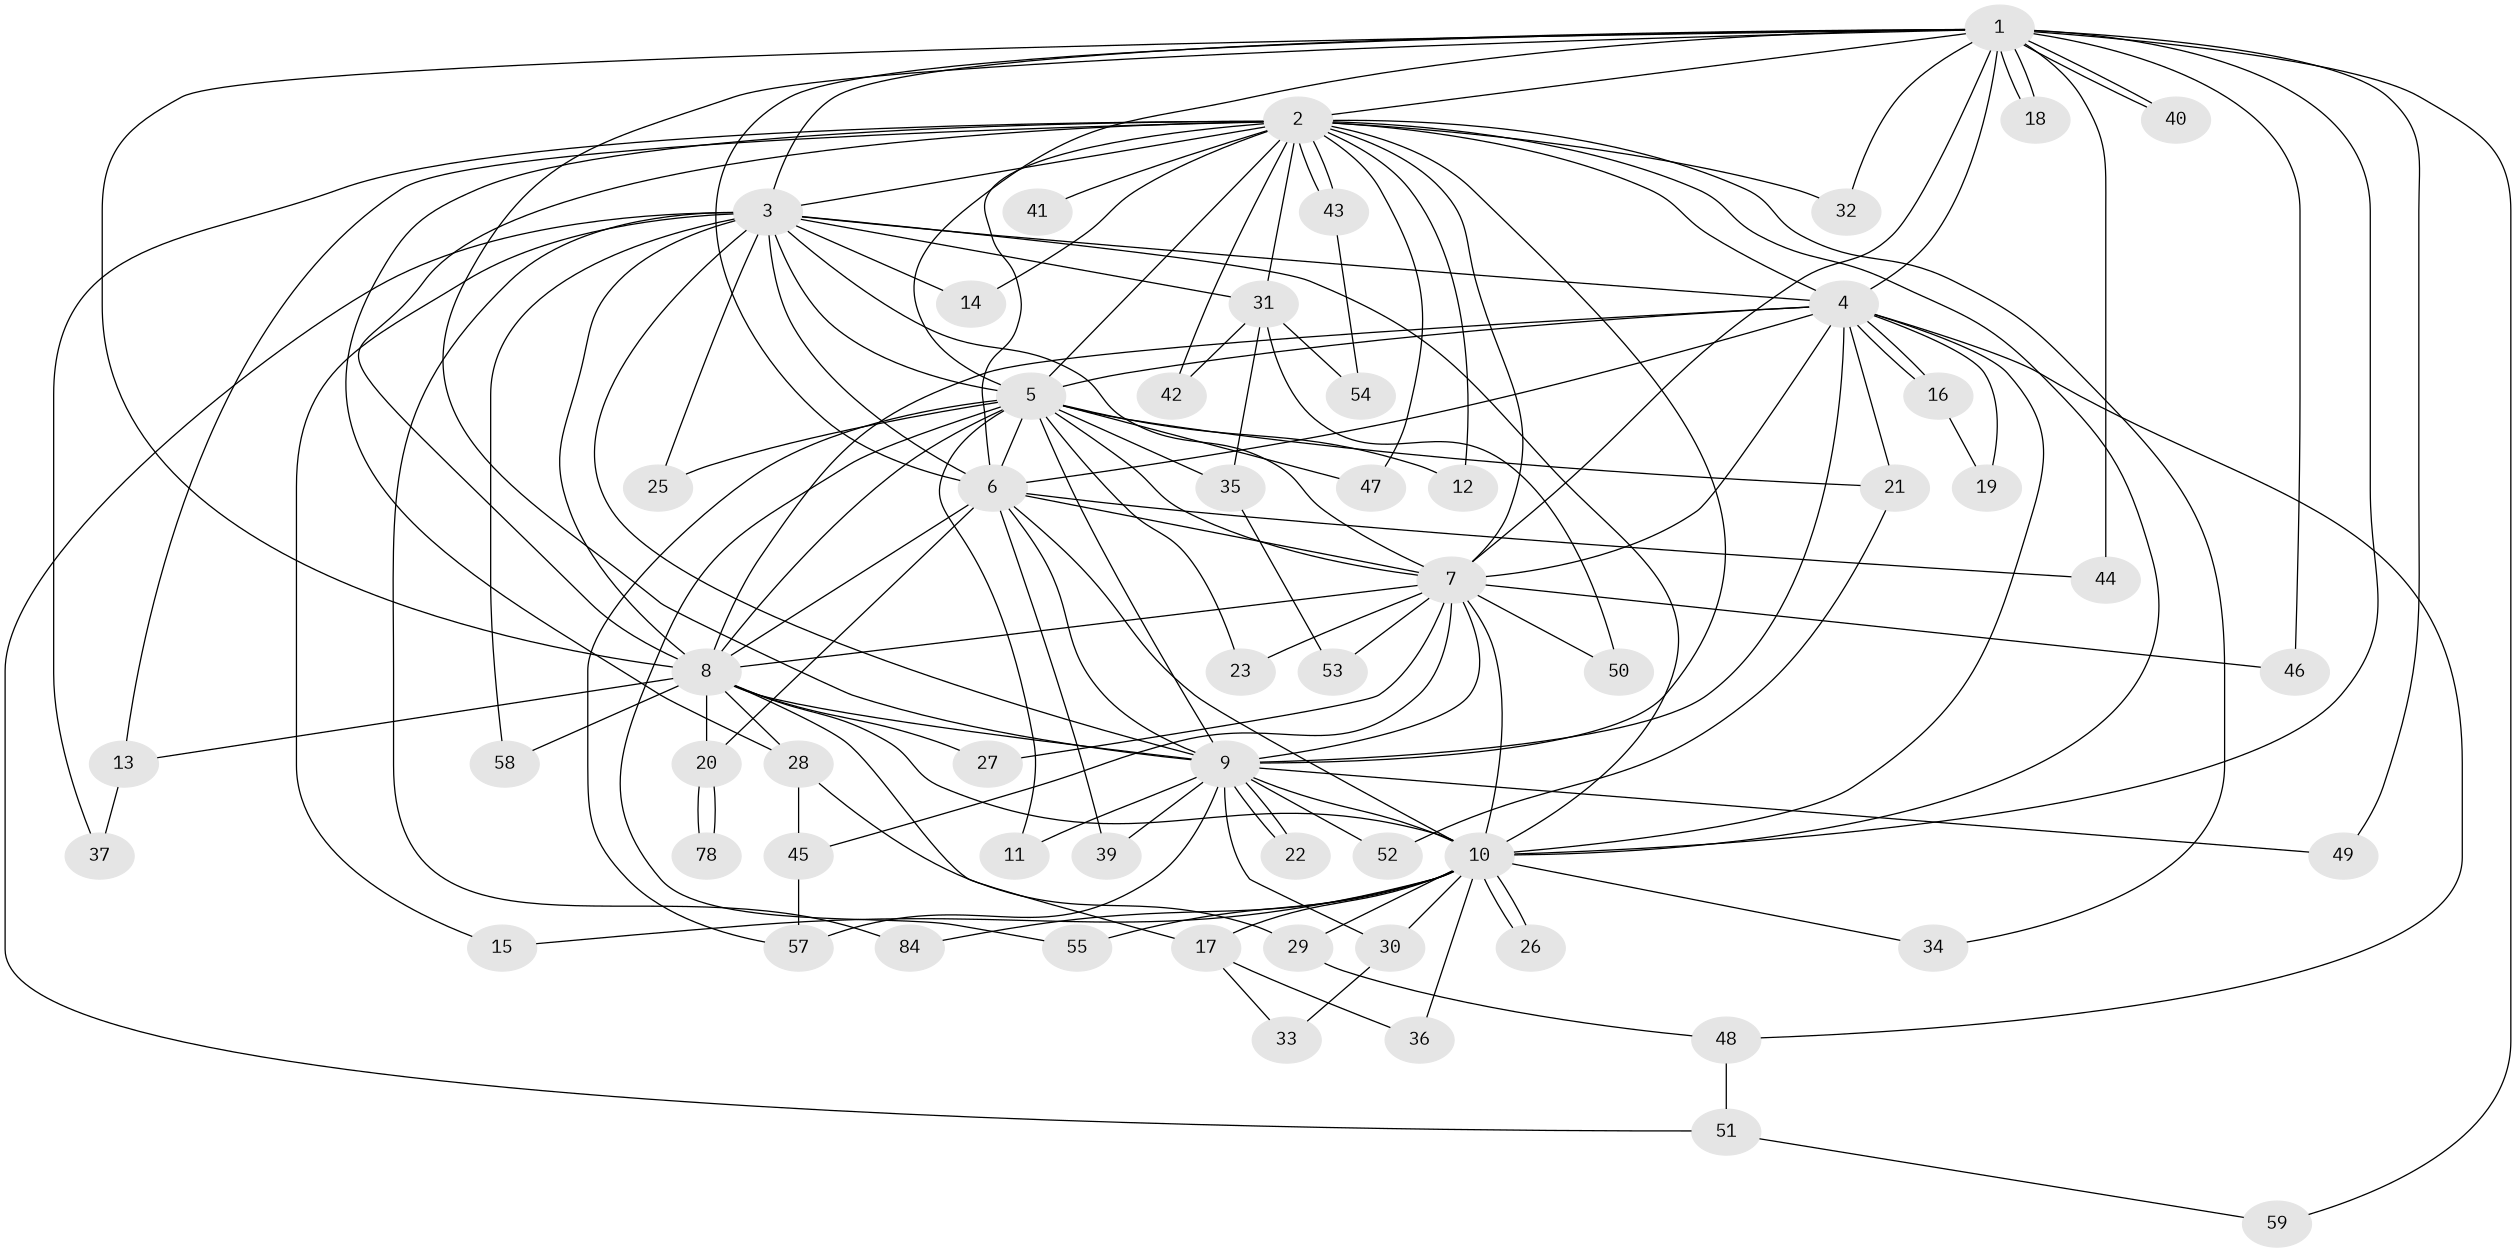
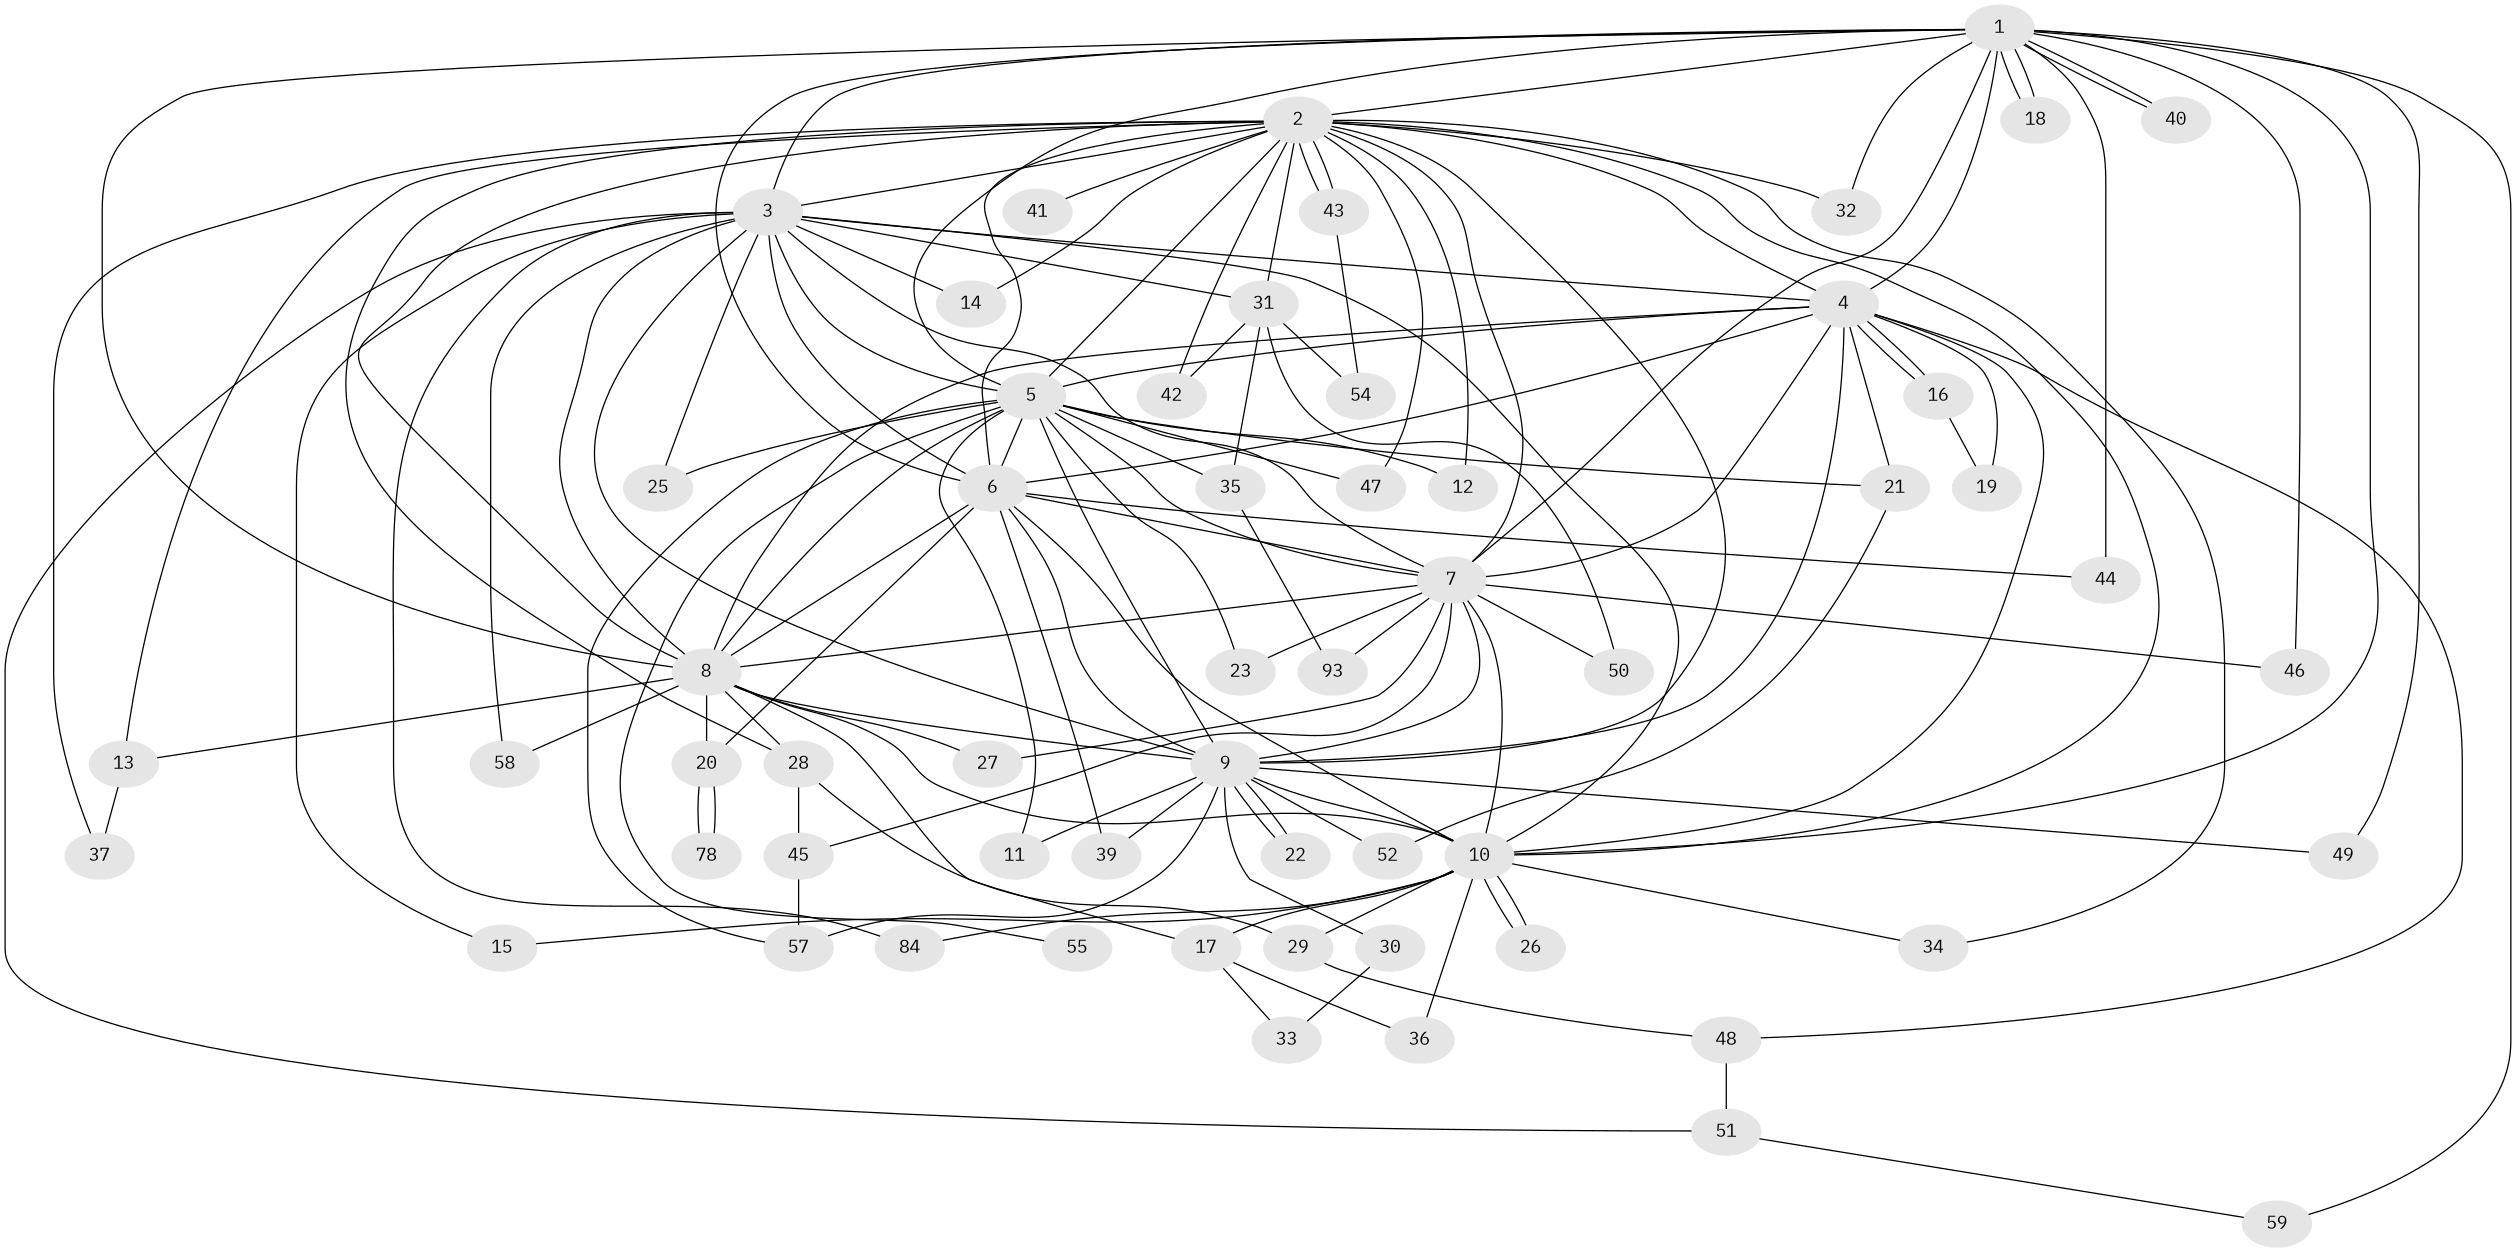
(695, 110) -> none
(1333, 672) -> (1333, 672)
(1435, 902) -> none
(1282, 908) -> none
